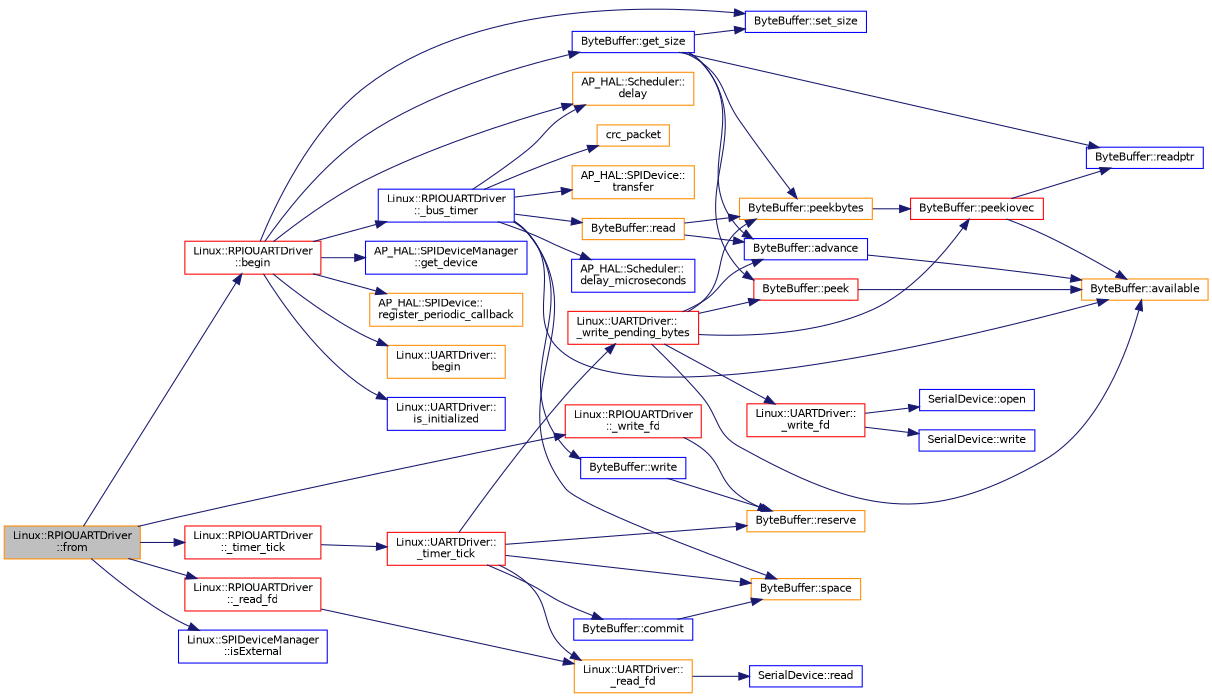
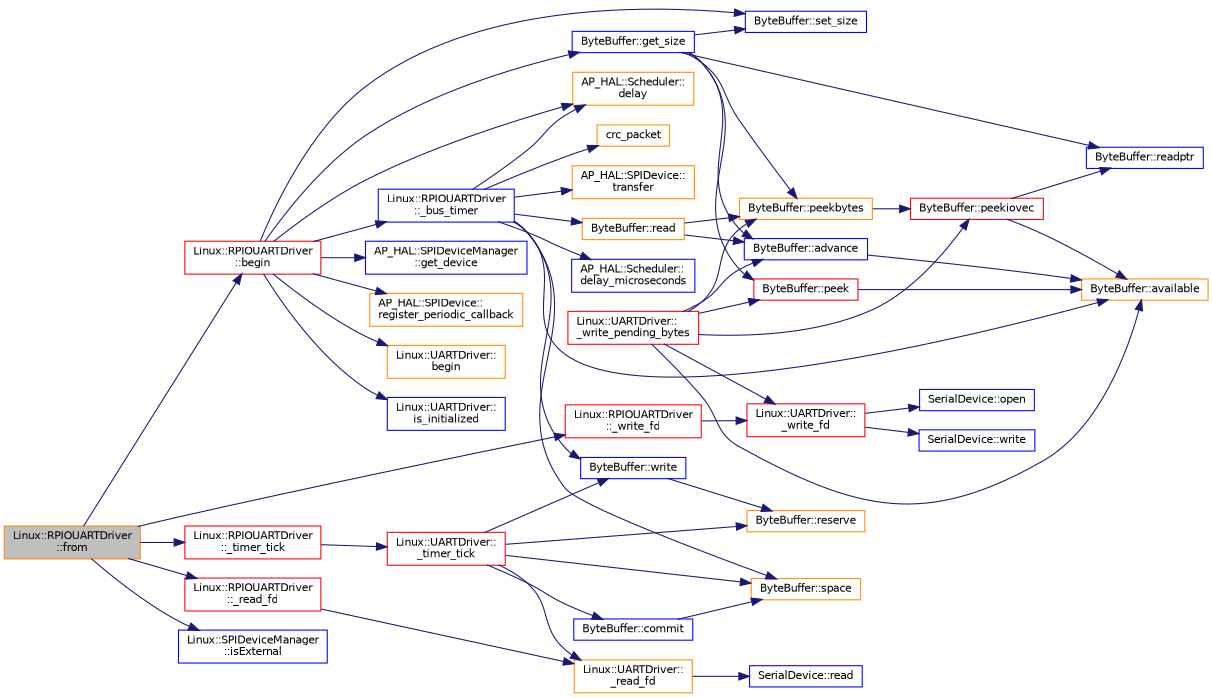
(533, 434) -> (541, 508)
(721, 473) -> (724, 421)
